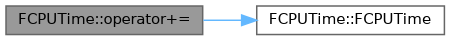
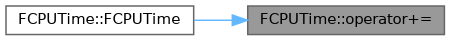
(222, 20) -> (213, 20)
